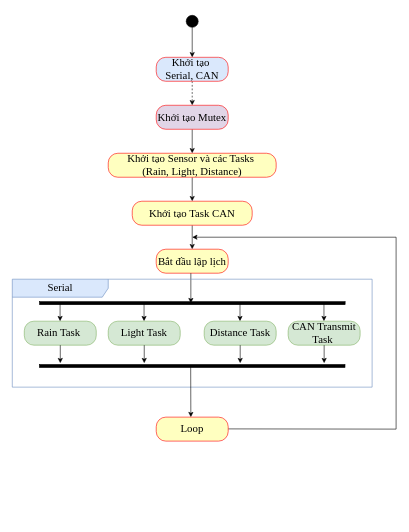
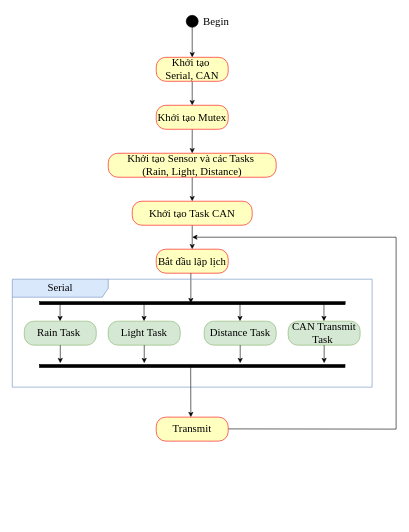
none -> (216, 21)
(192, 69) -> (192, 69)
(192, 90) -> (192, 90)
(192, 117) -> (192, 117)
(192, 429) -> (192, 429)
